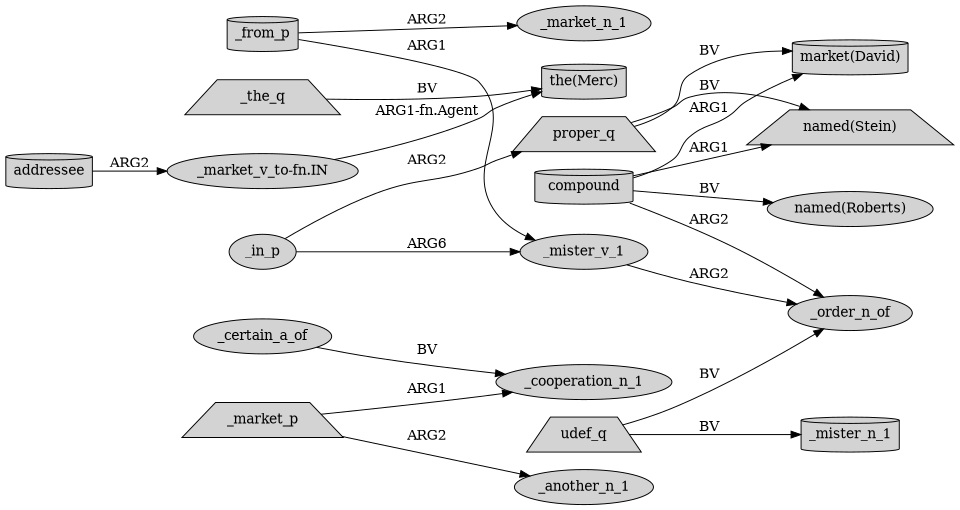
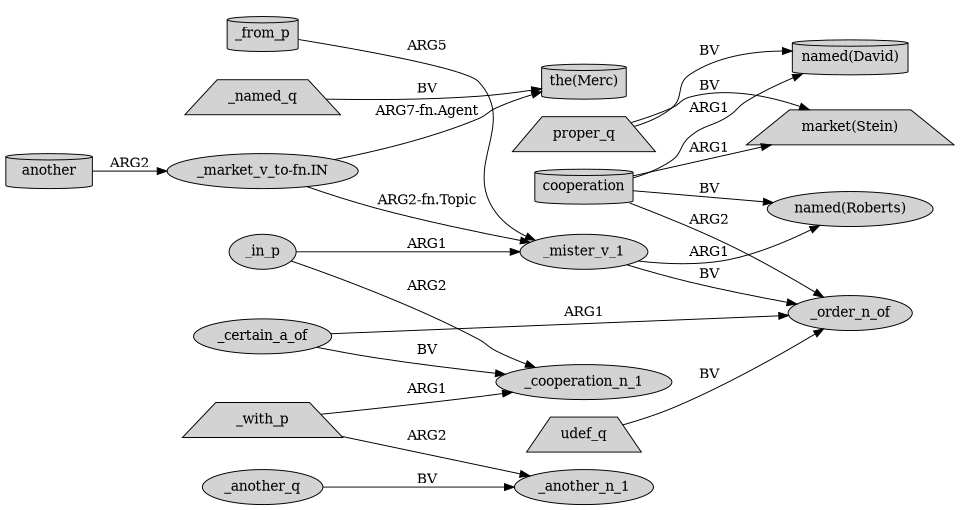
(584, 23) -> none
(427, 46) -> (427, 46)
(850, 57) -> (850, 57)
(263, 97) -> (263, 97)
(427, 111) -> (427, 111)
(850, 127) -> (850, 127)
(49, 171) -> (49, 171)
(395, 187) -> (411, 307)
(584, 187) -> (584, 187)
none -> (413, 217)
(427, 245) -> (427, 245)
none -> (727, 260)
(709, 275) -> (709, 275)
none -> (555, 325)
(263, 420) -> (263, 420)
(850, 435) -> none
none -> (263, 487)
